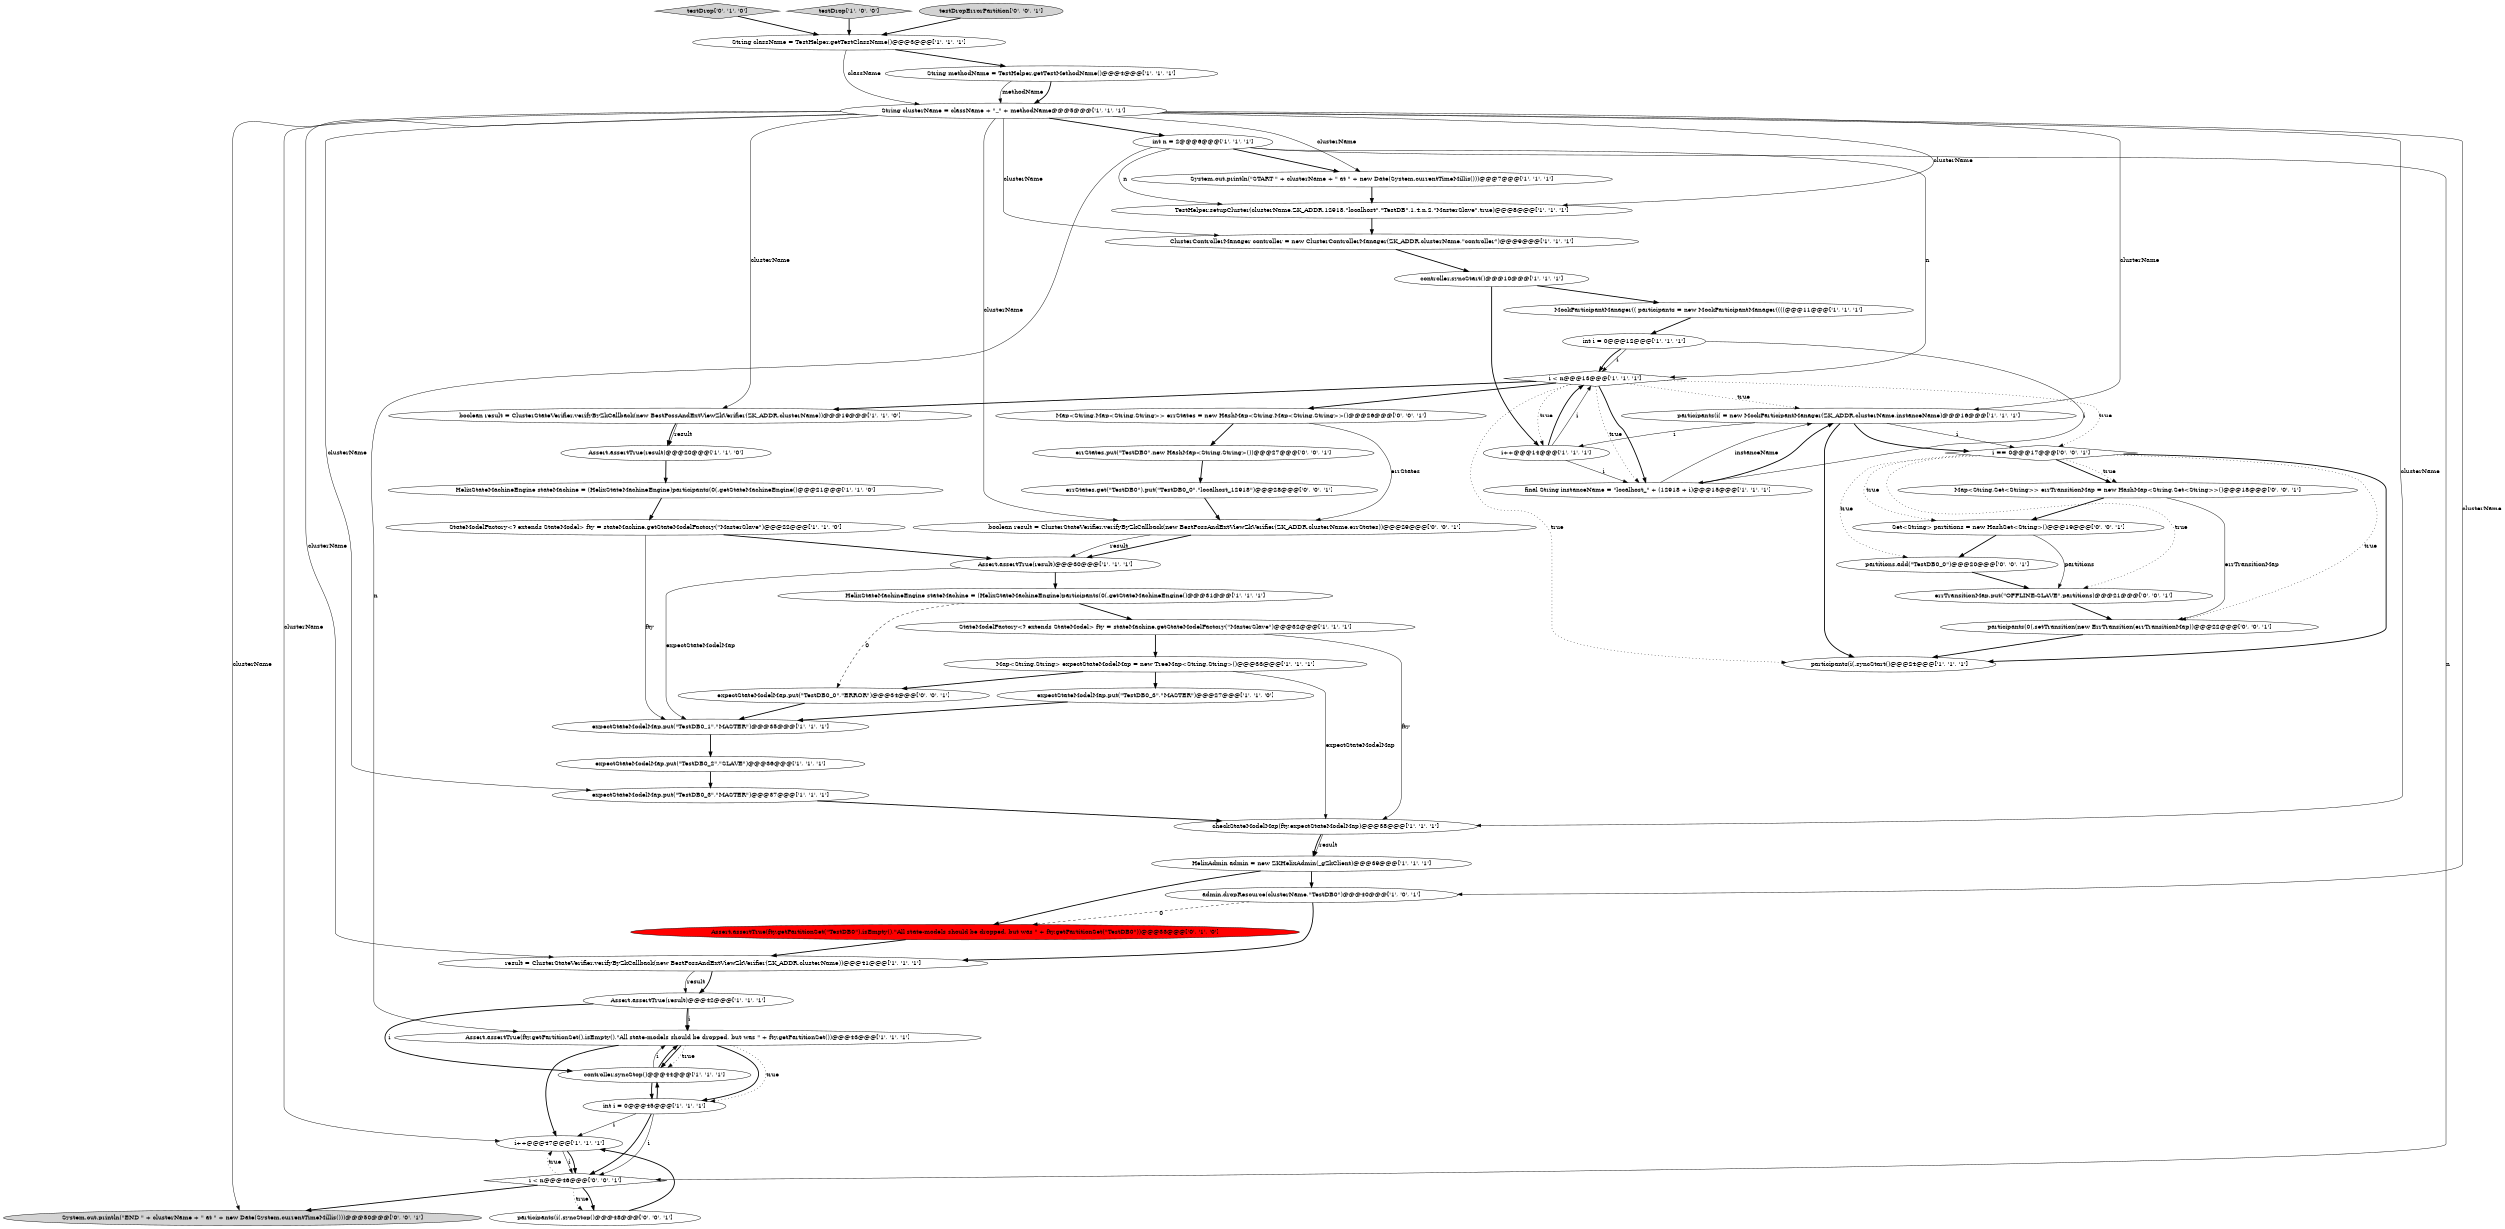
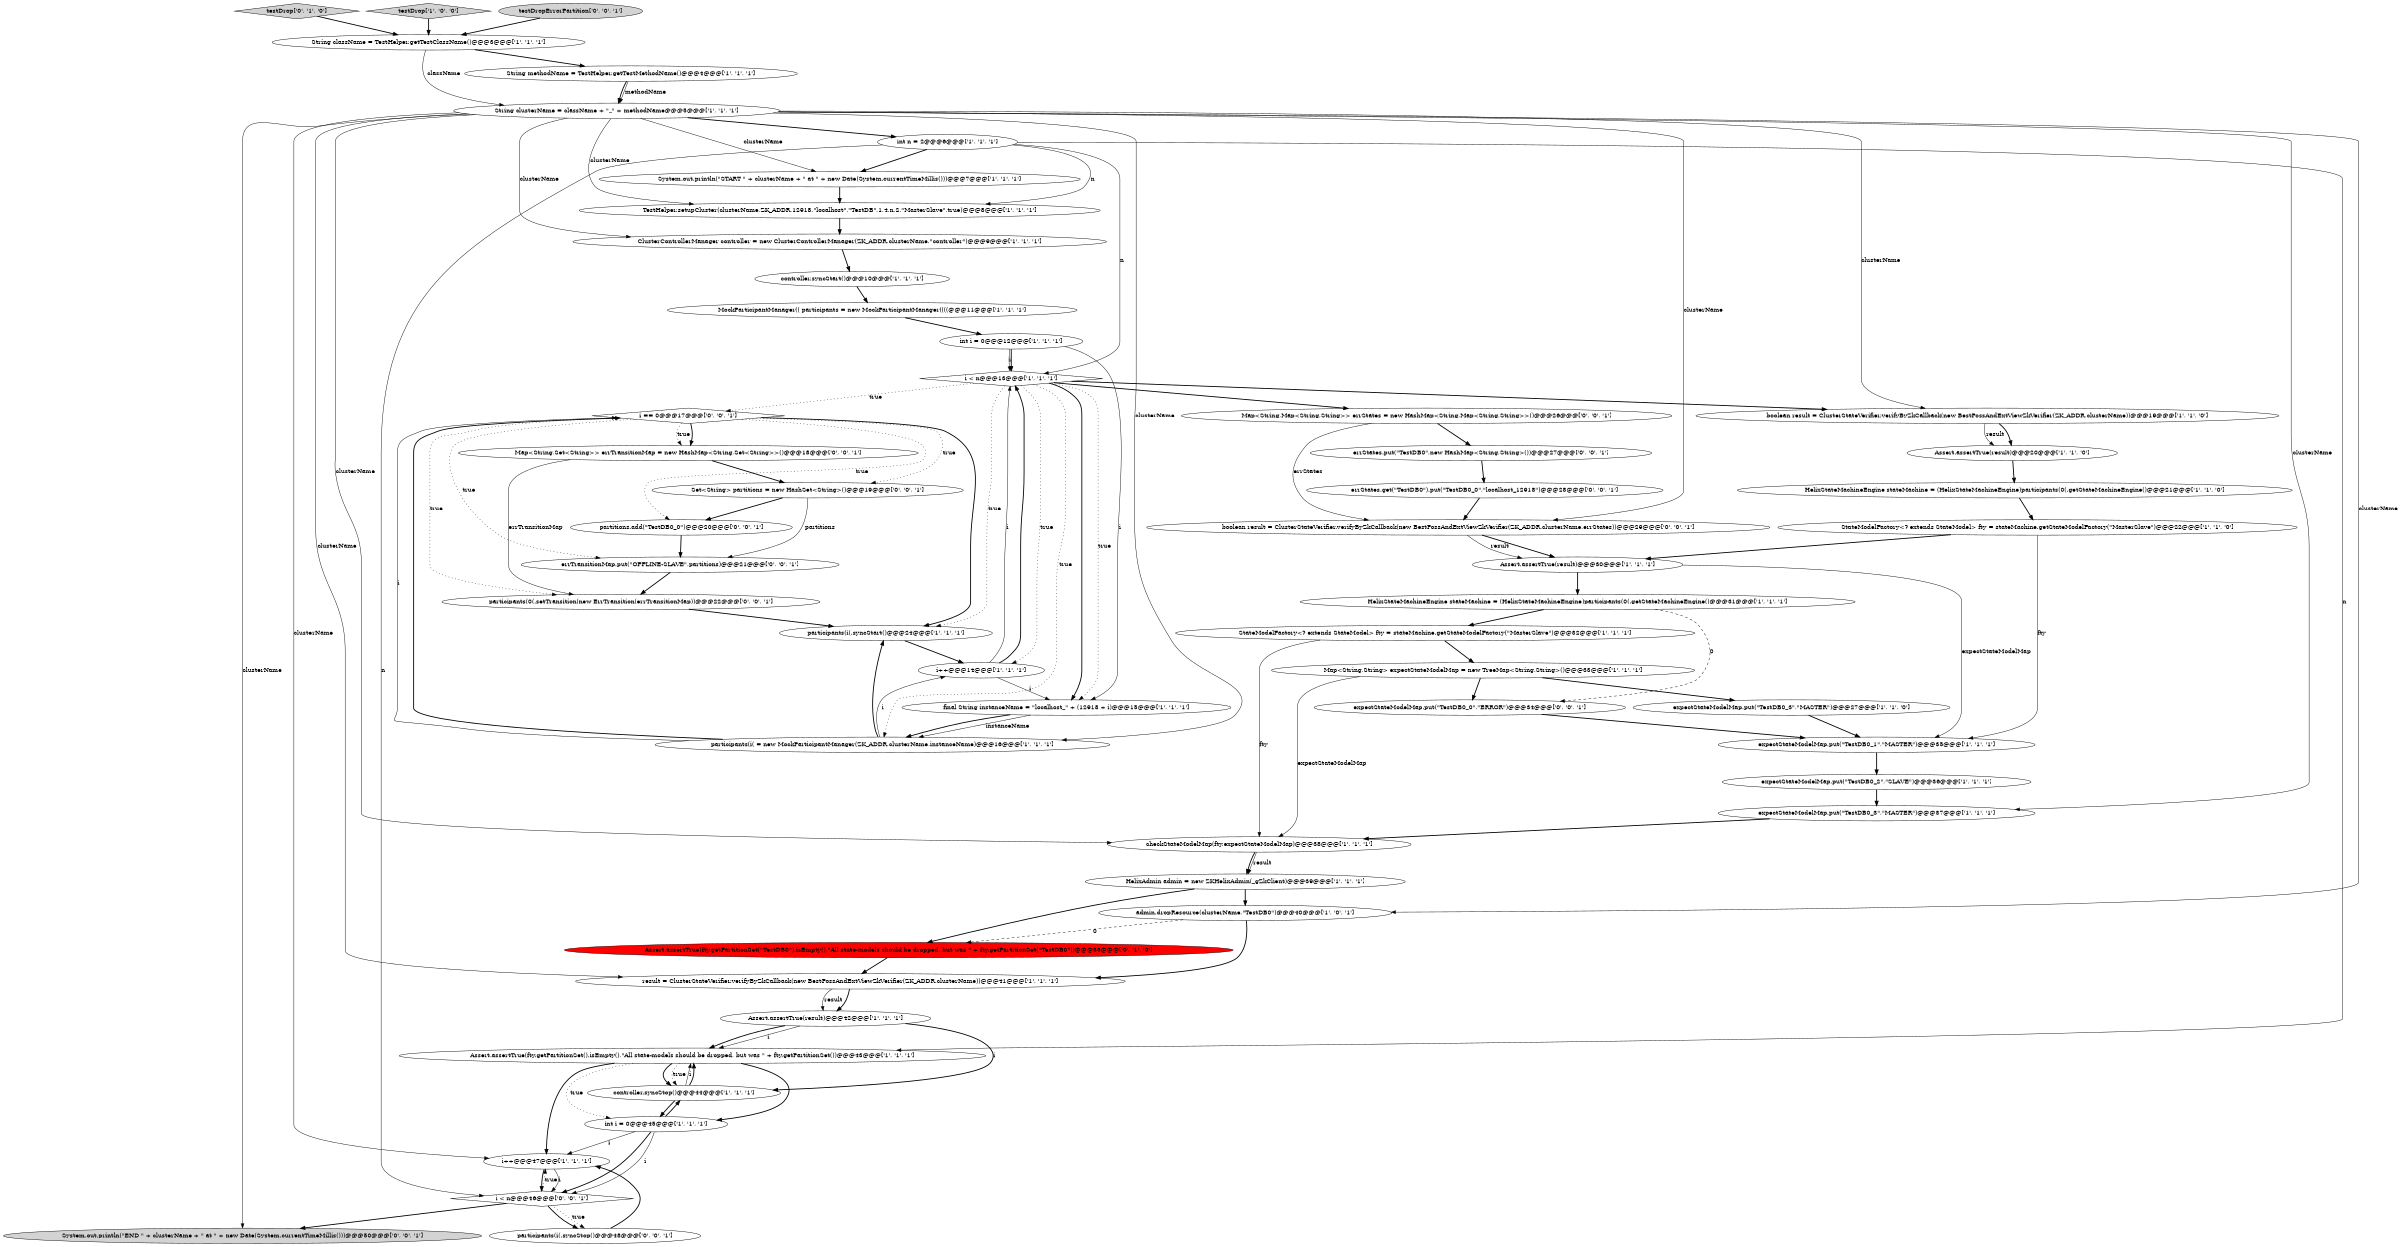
(1493, 371) -> (932, 651)
